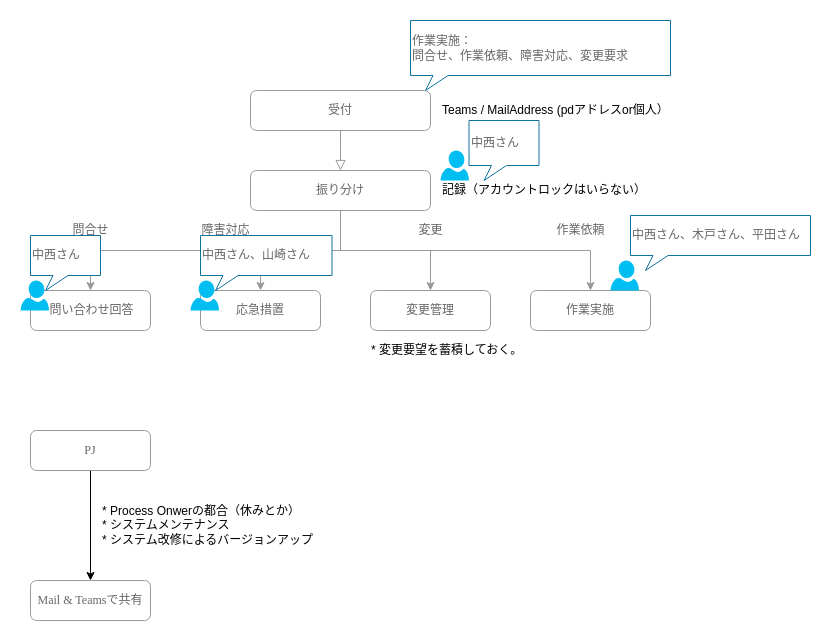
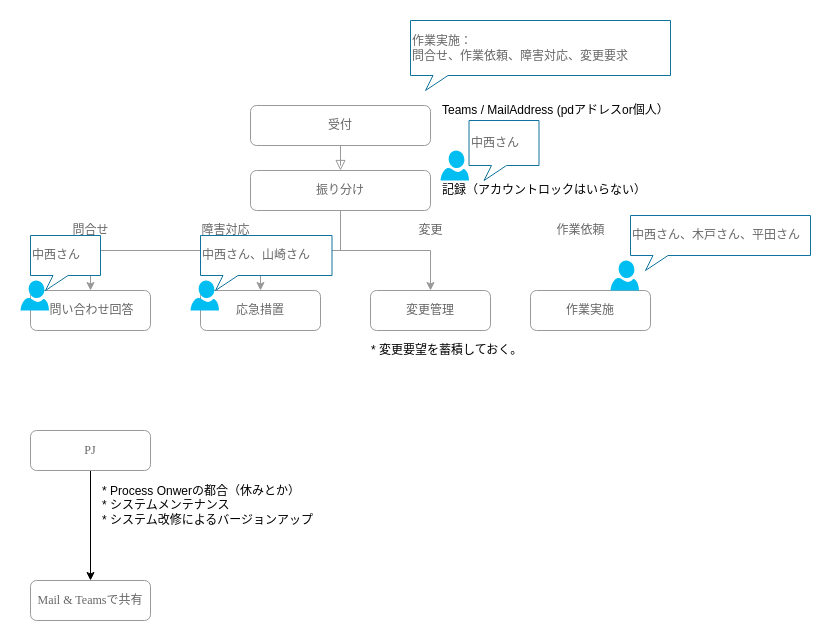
(341, 111) -> (341, 126)
(528, 251) -> none
(216, 526) -> (216, 506)
